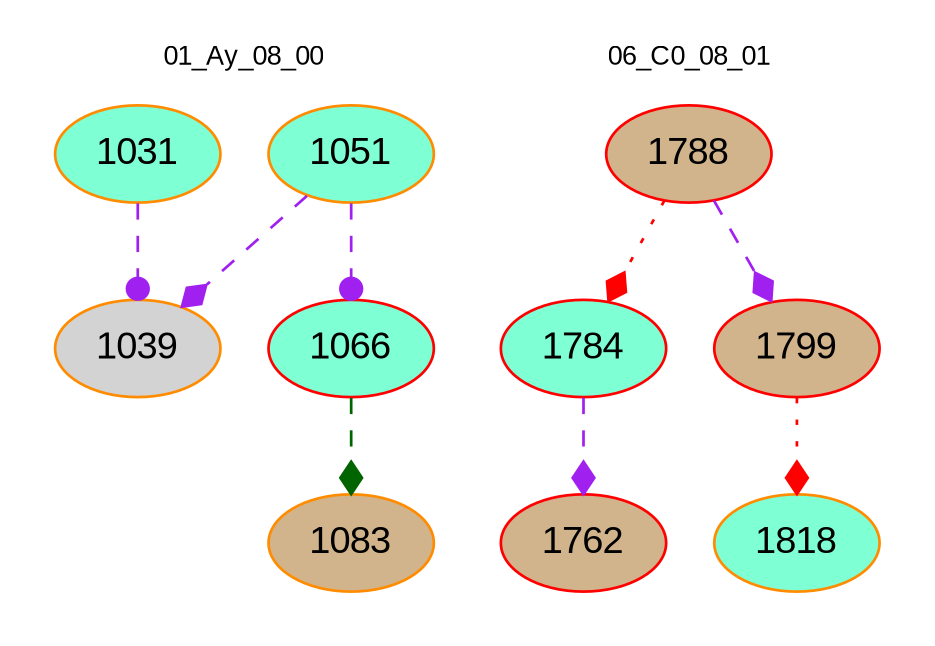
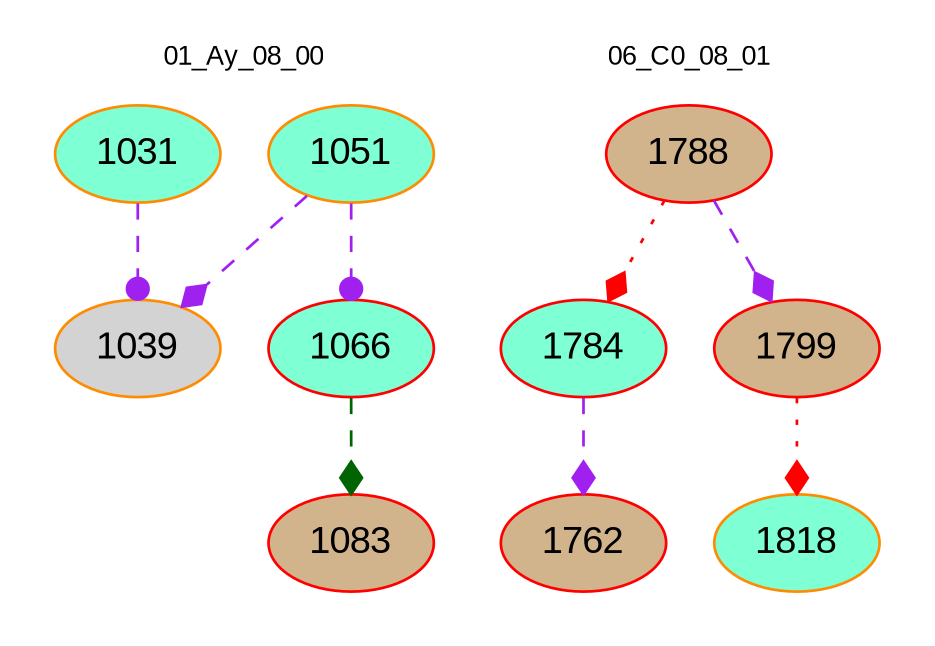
(351, 543) -> (351, 543)
